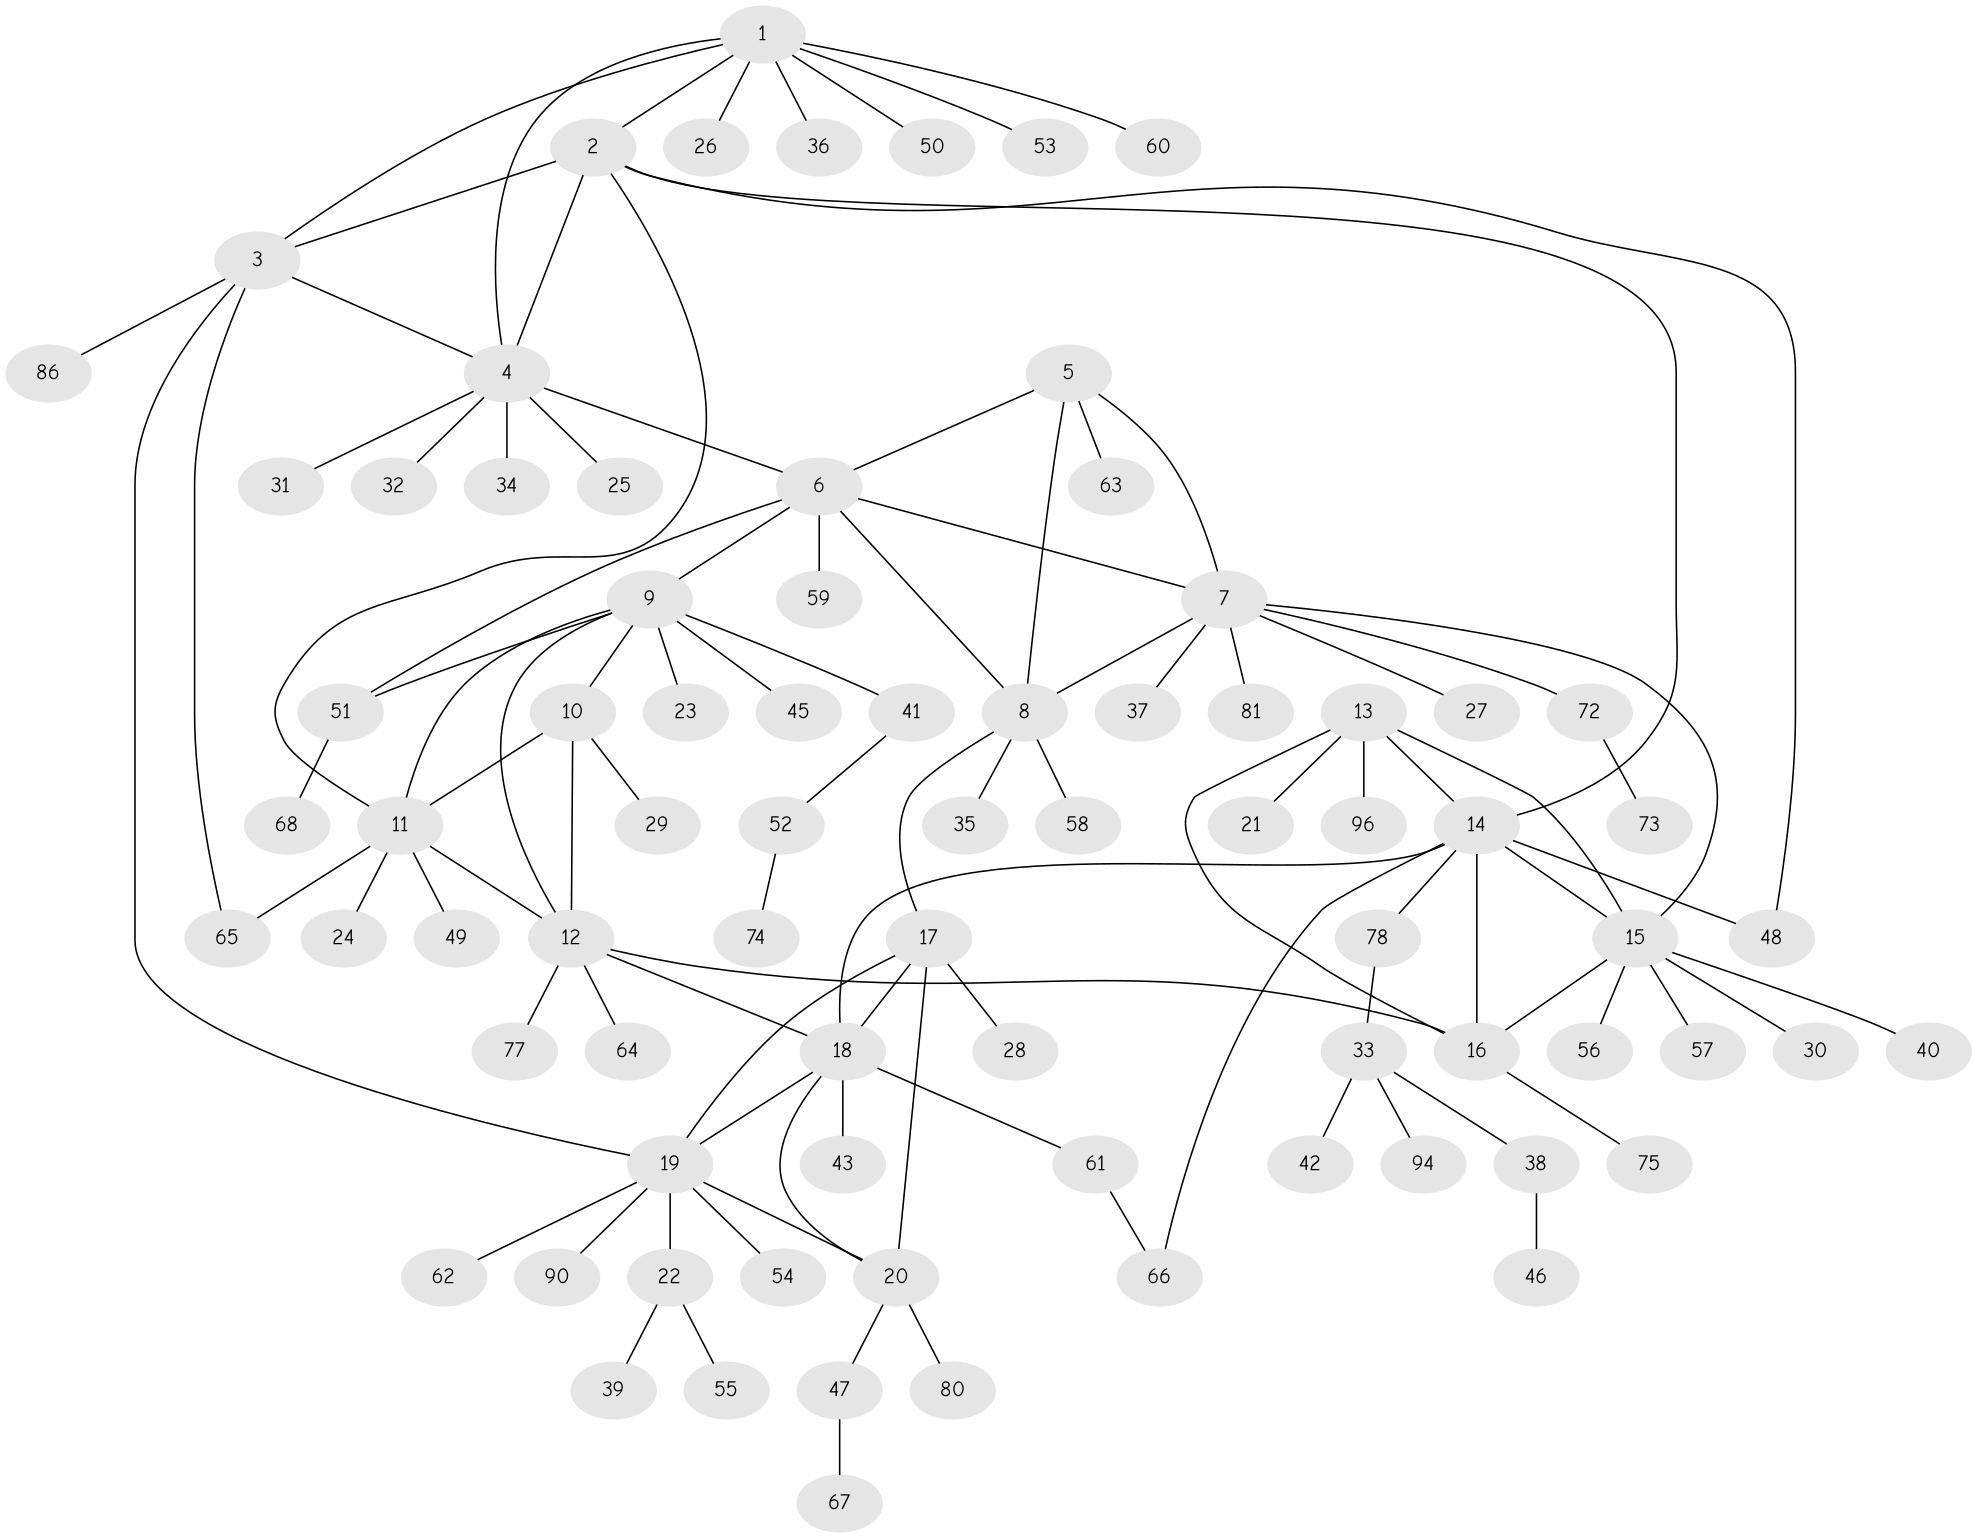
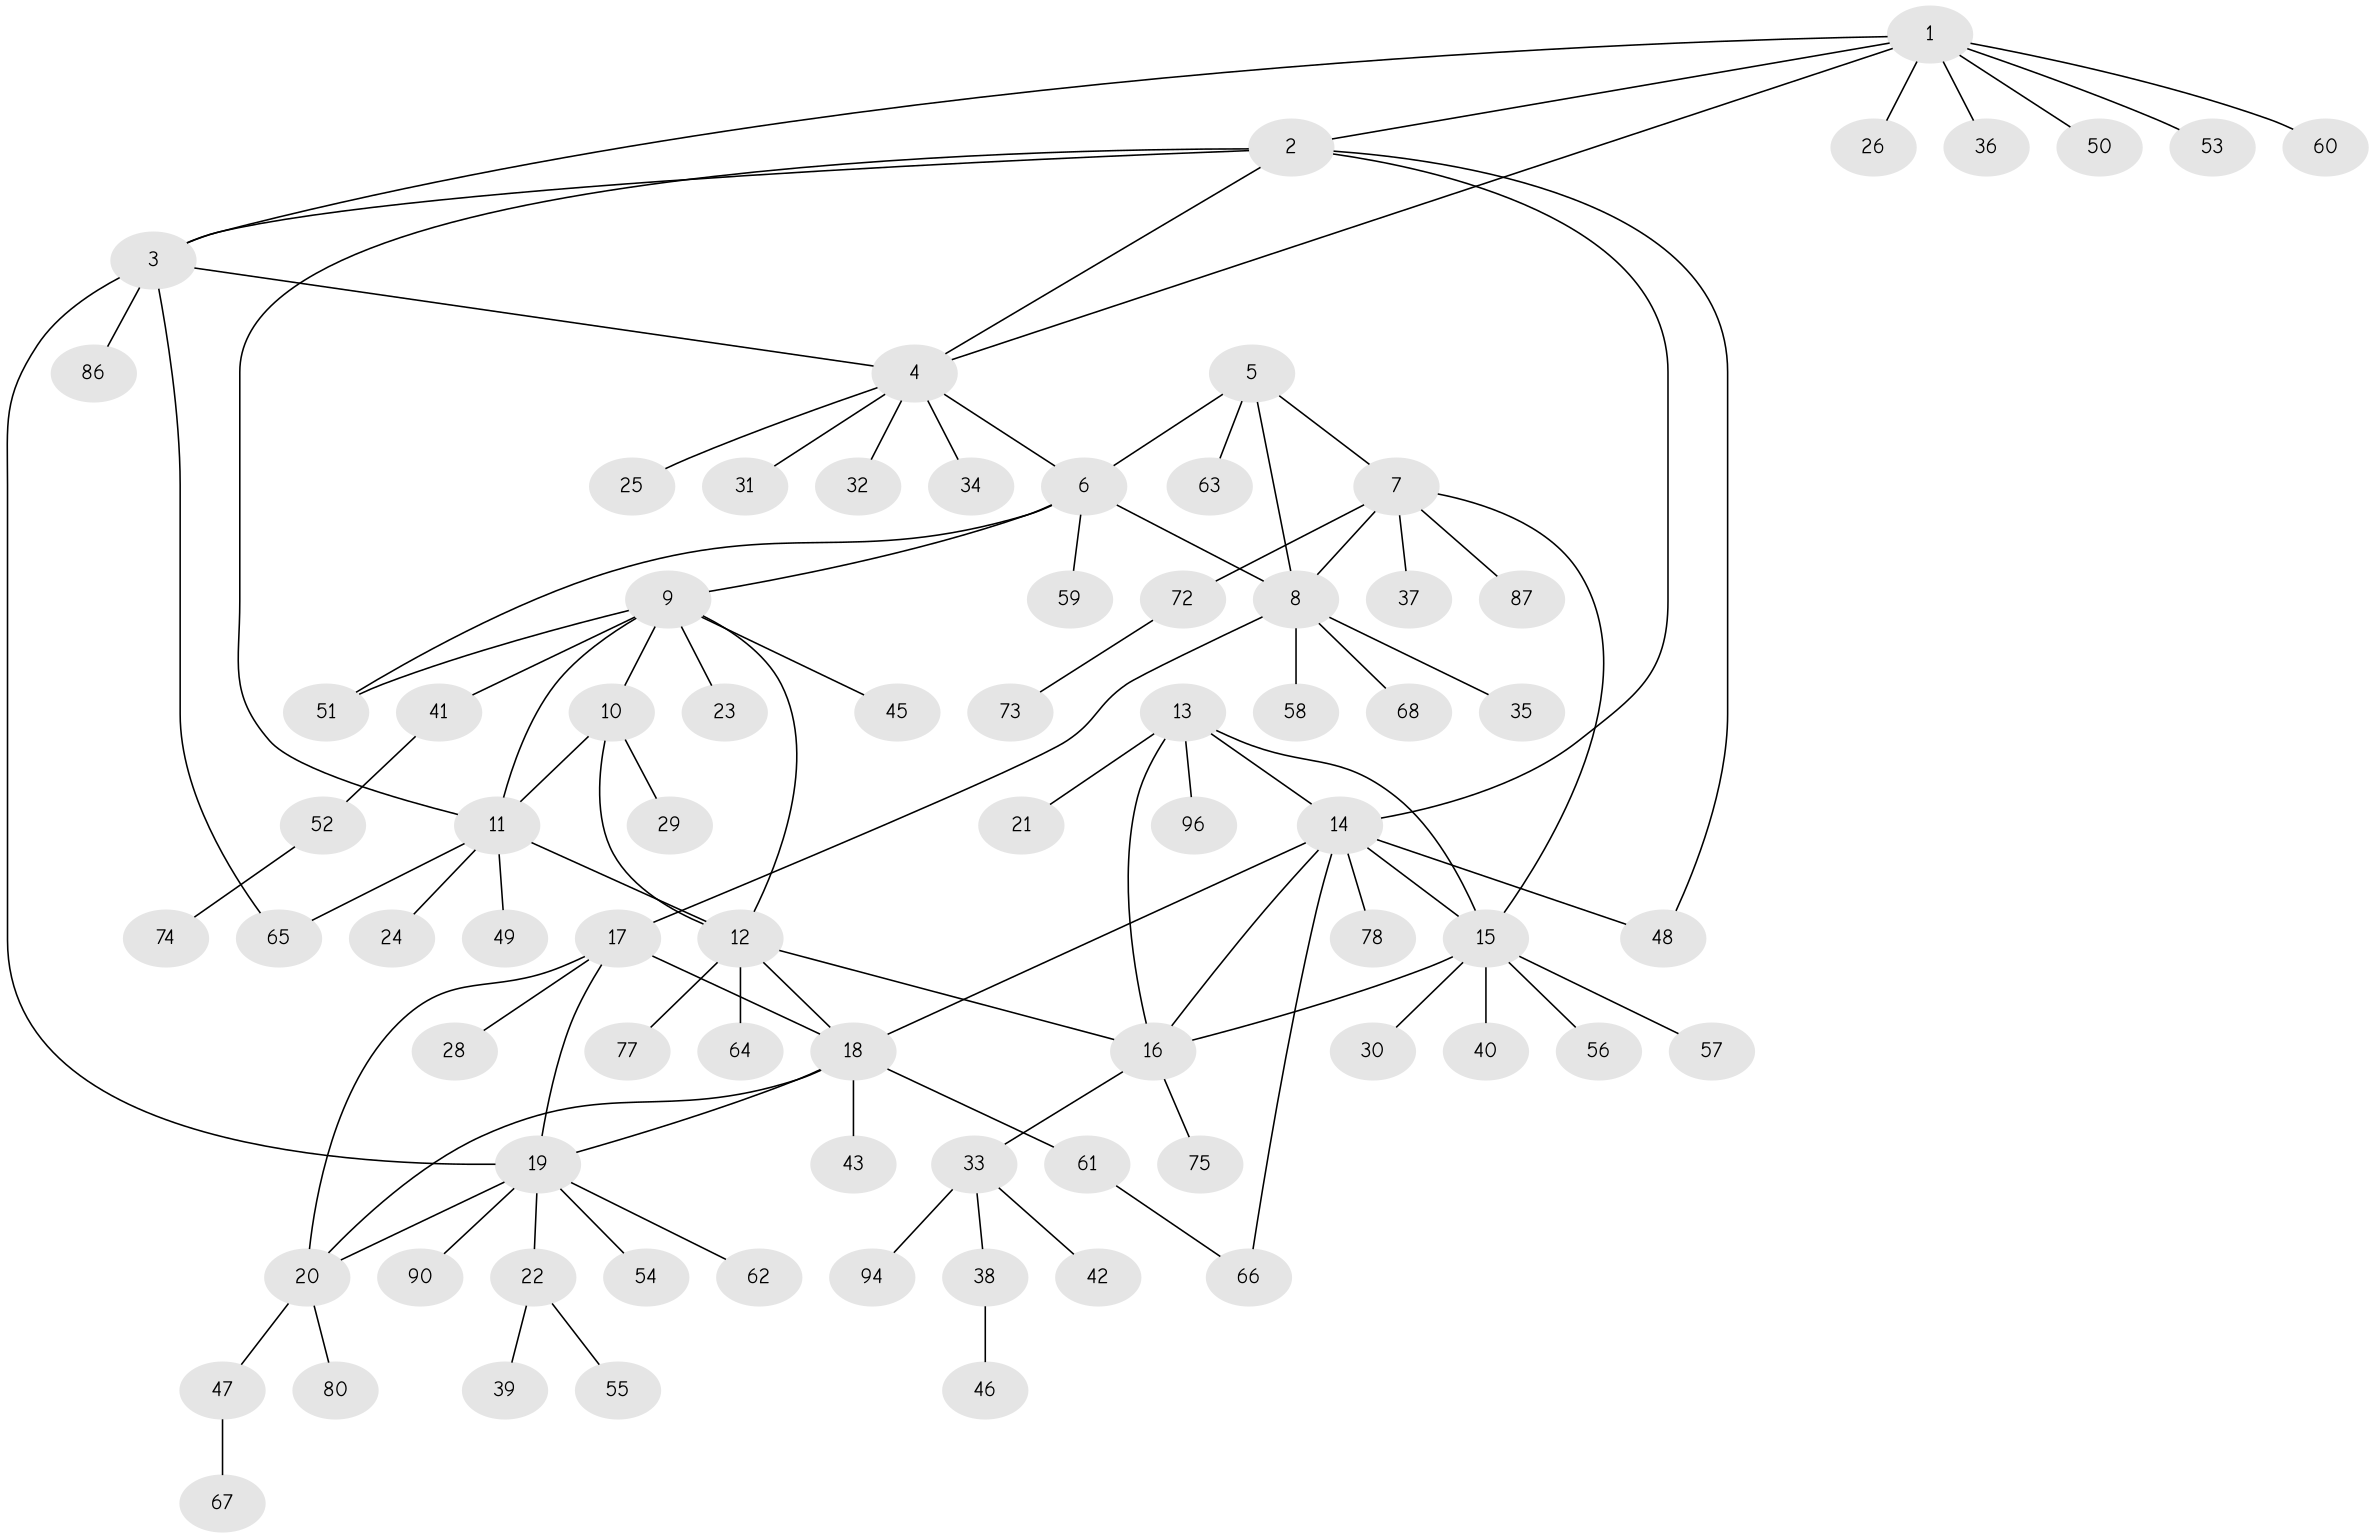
(1022, 543) -> none
(1251, 713) -> none
(1477, 713) -> (1522, 600)
(318, 760) -> (1352, 656)
(1372, 985) -> (1064, 1108)
